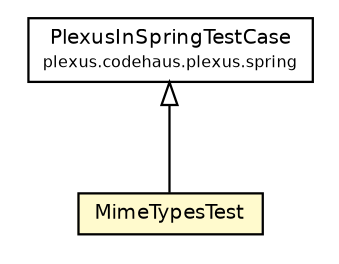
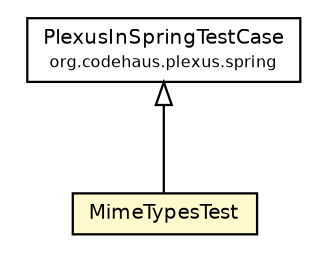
(171, 63) -> (164, 63)
